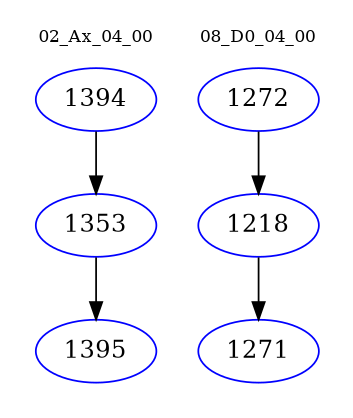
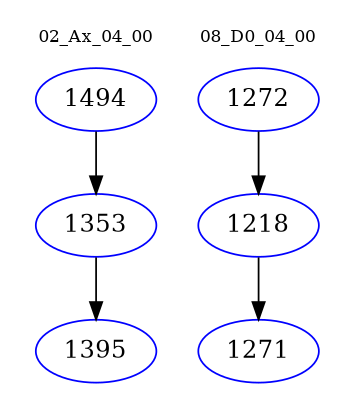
(96, 100) -> (96, 100)
